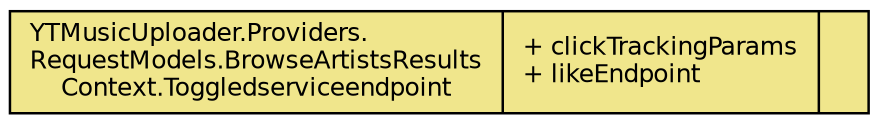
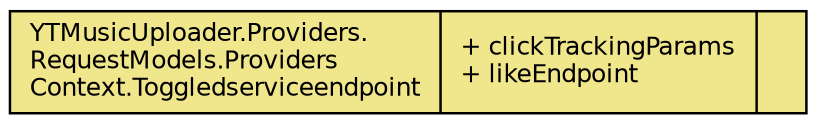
(256, 61) -> (184, 61)
